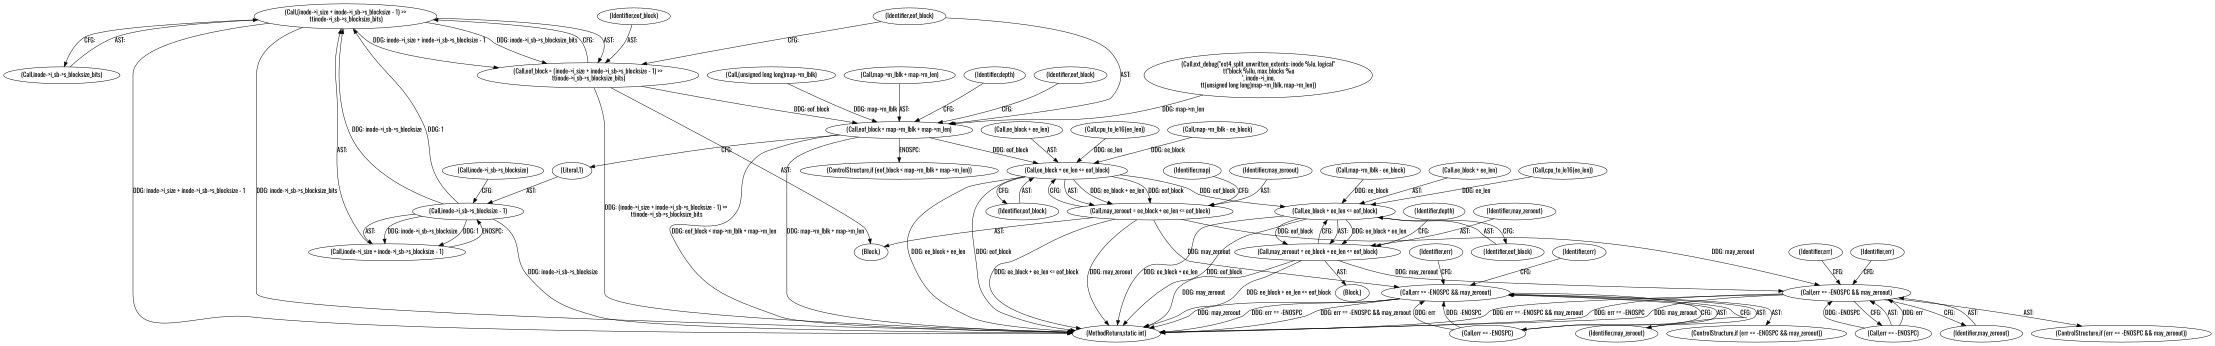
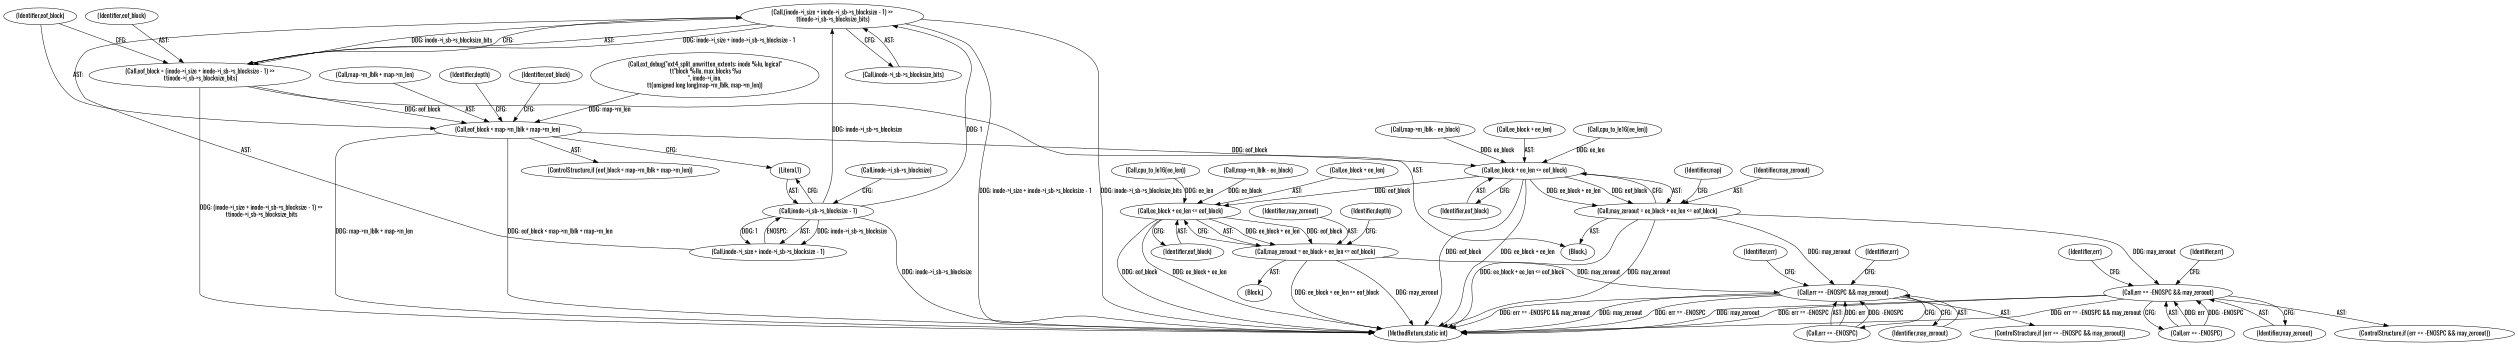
(771, 75) -> none
(911, 150) -> (577, 150)
none -> (806, 193)
